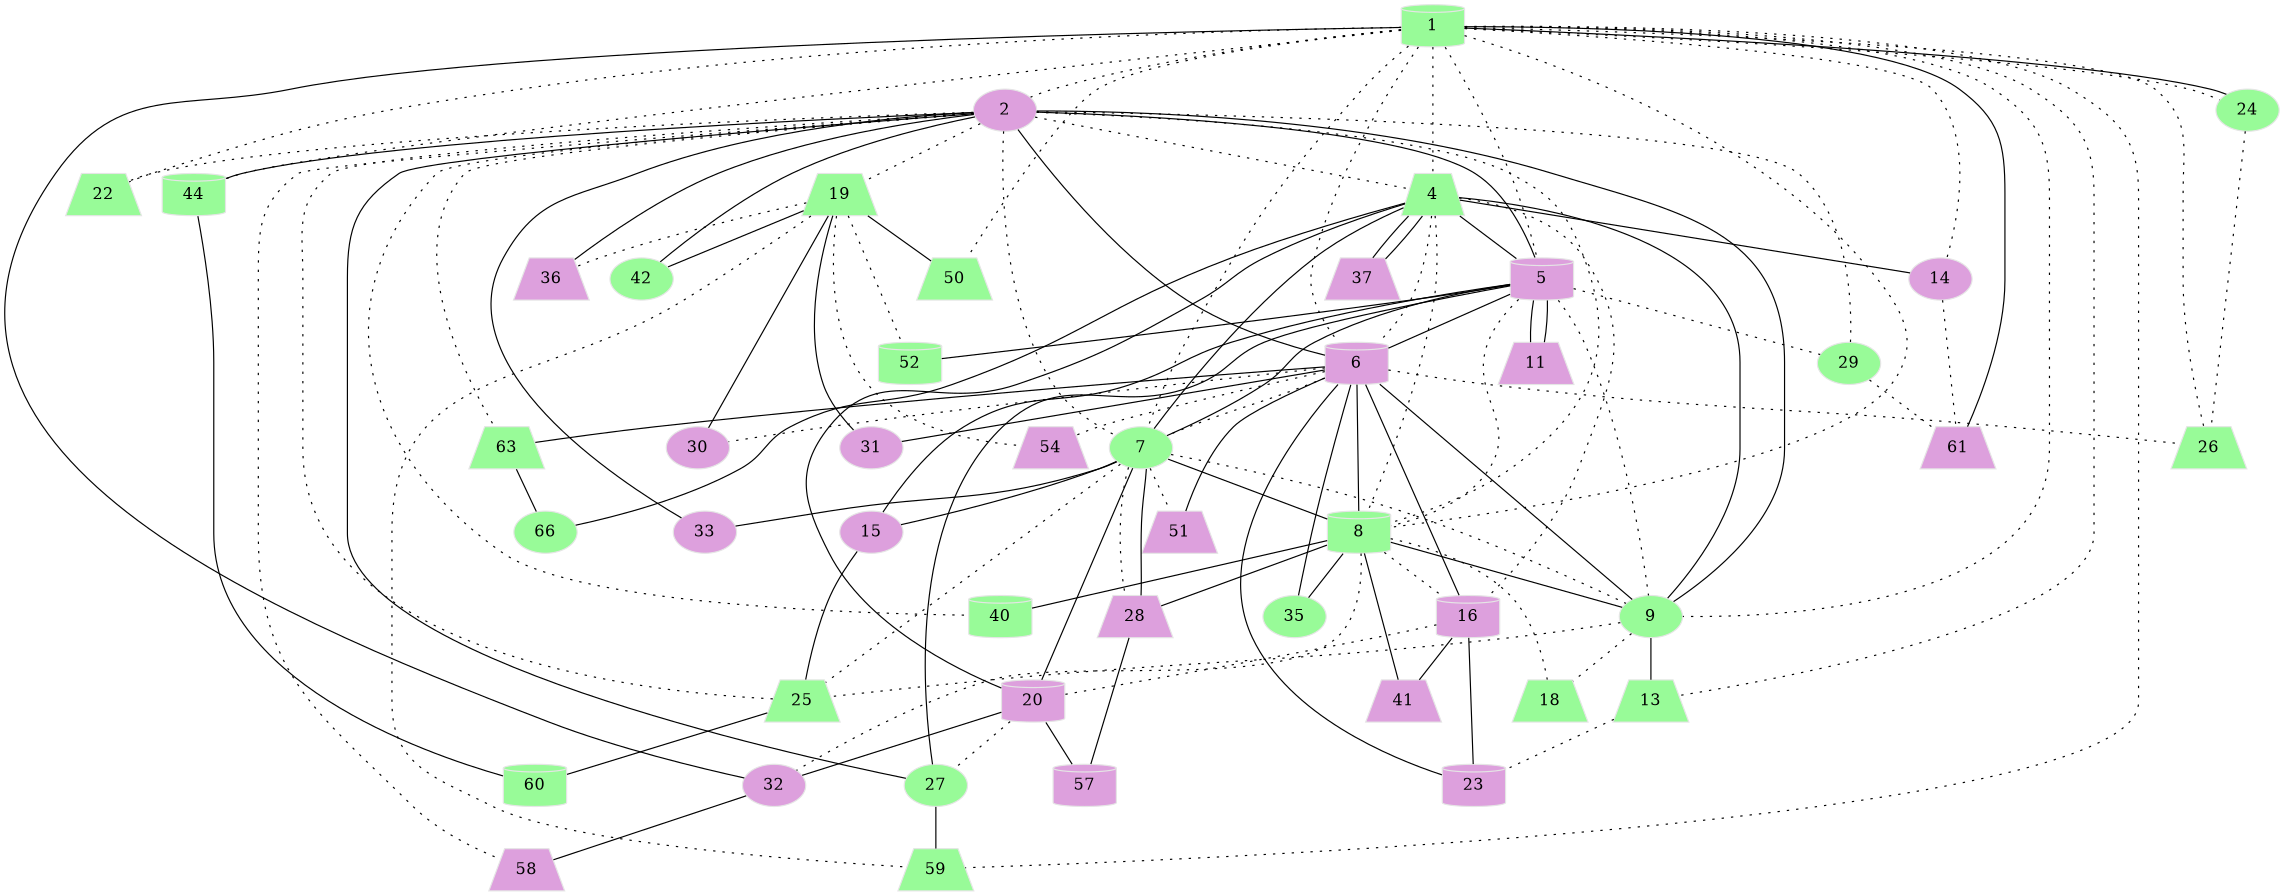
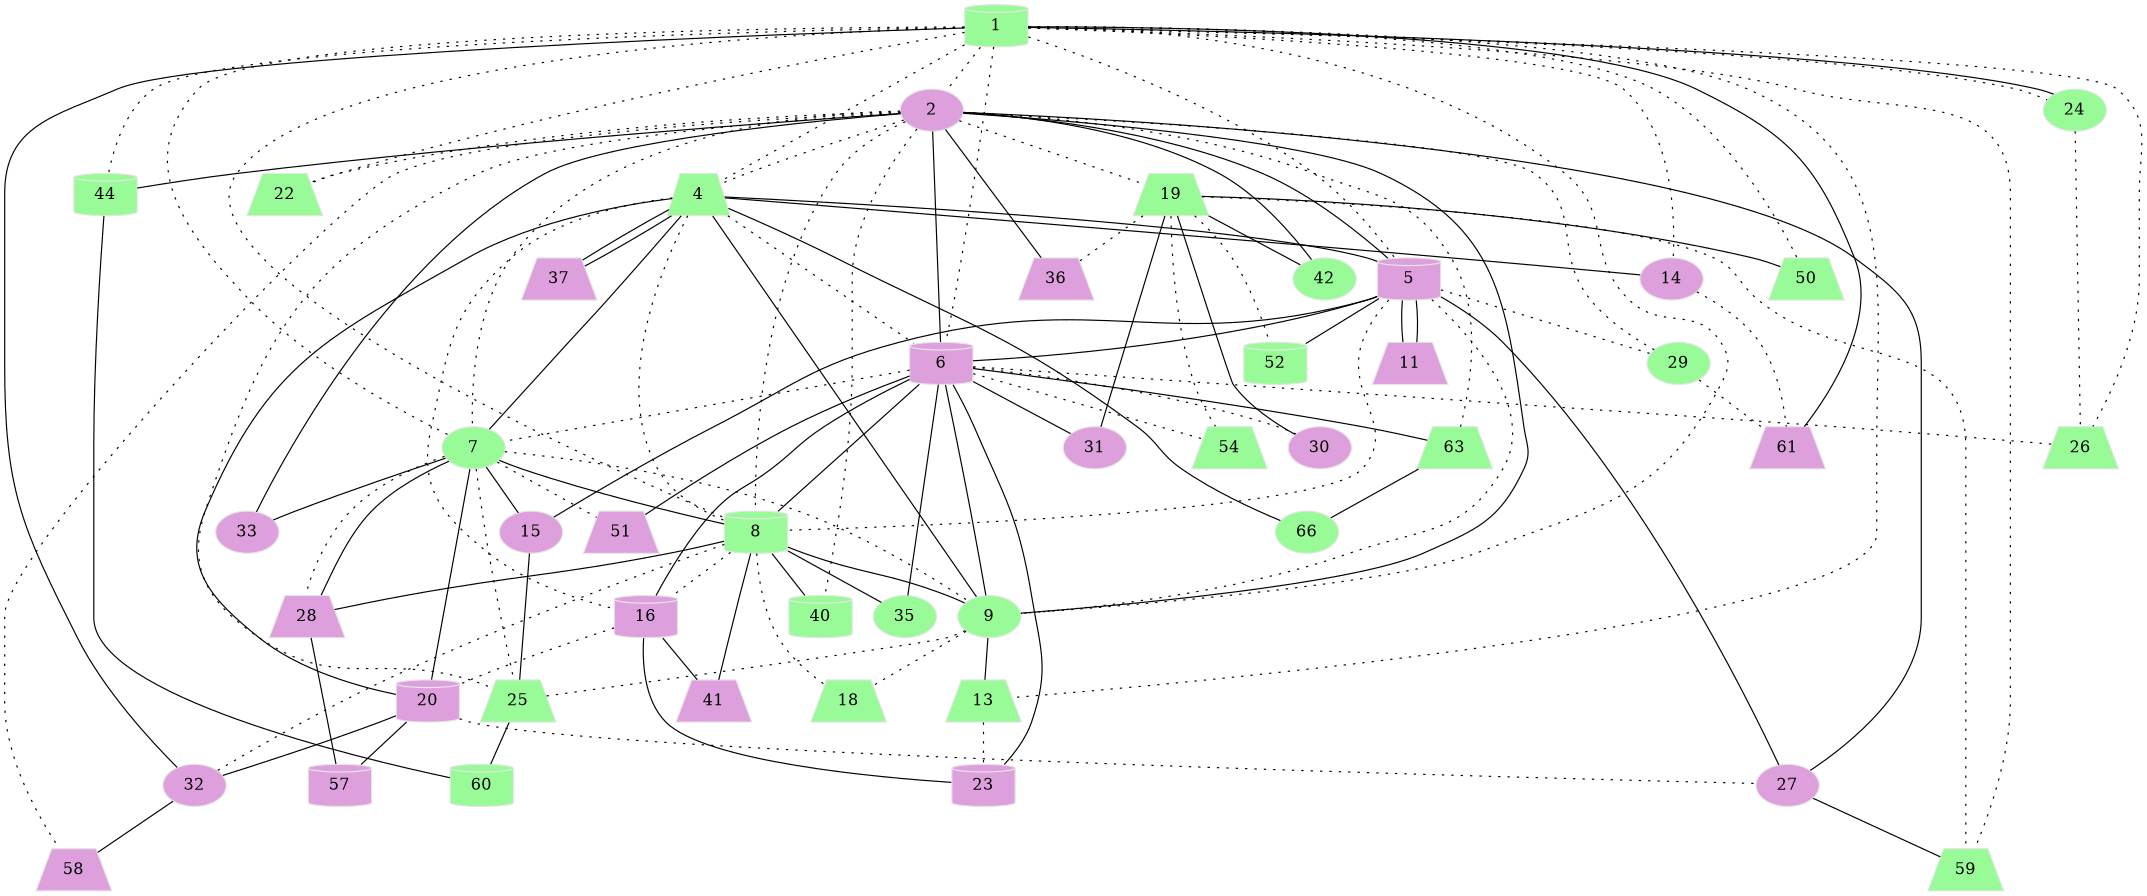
(1319, 340) -> none
(1051, 448) -> (1230, 448)
(936, 785) -> (1788, 785)
